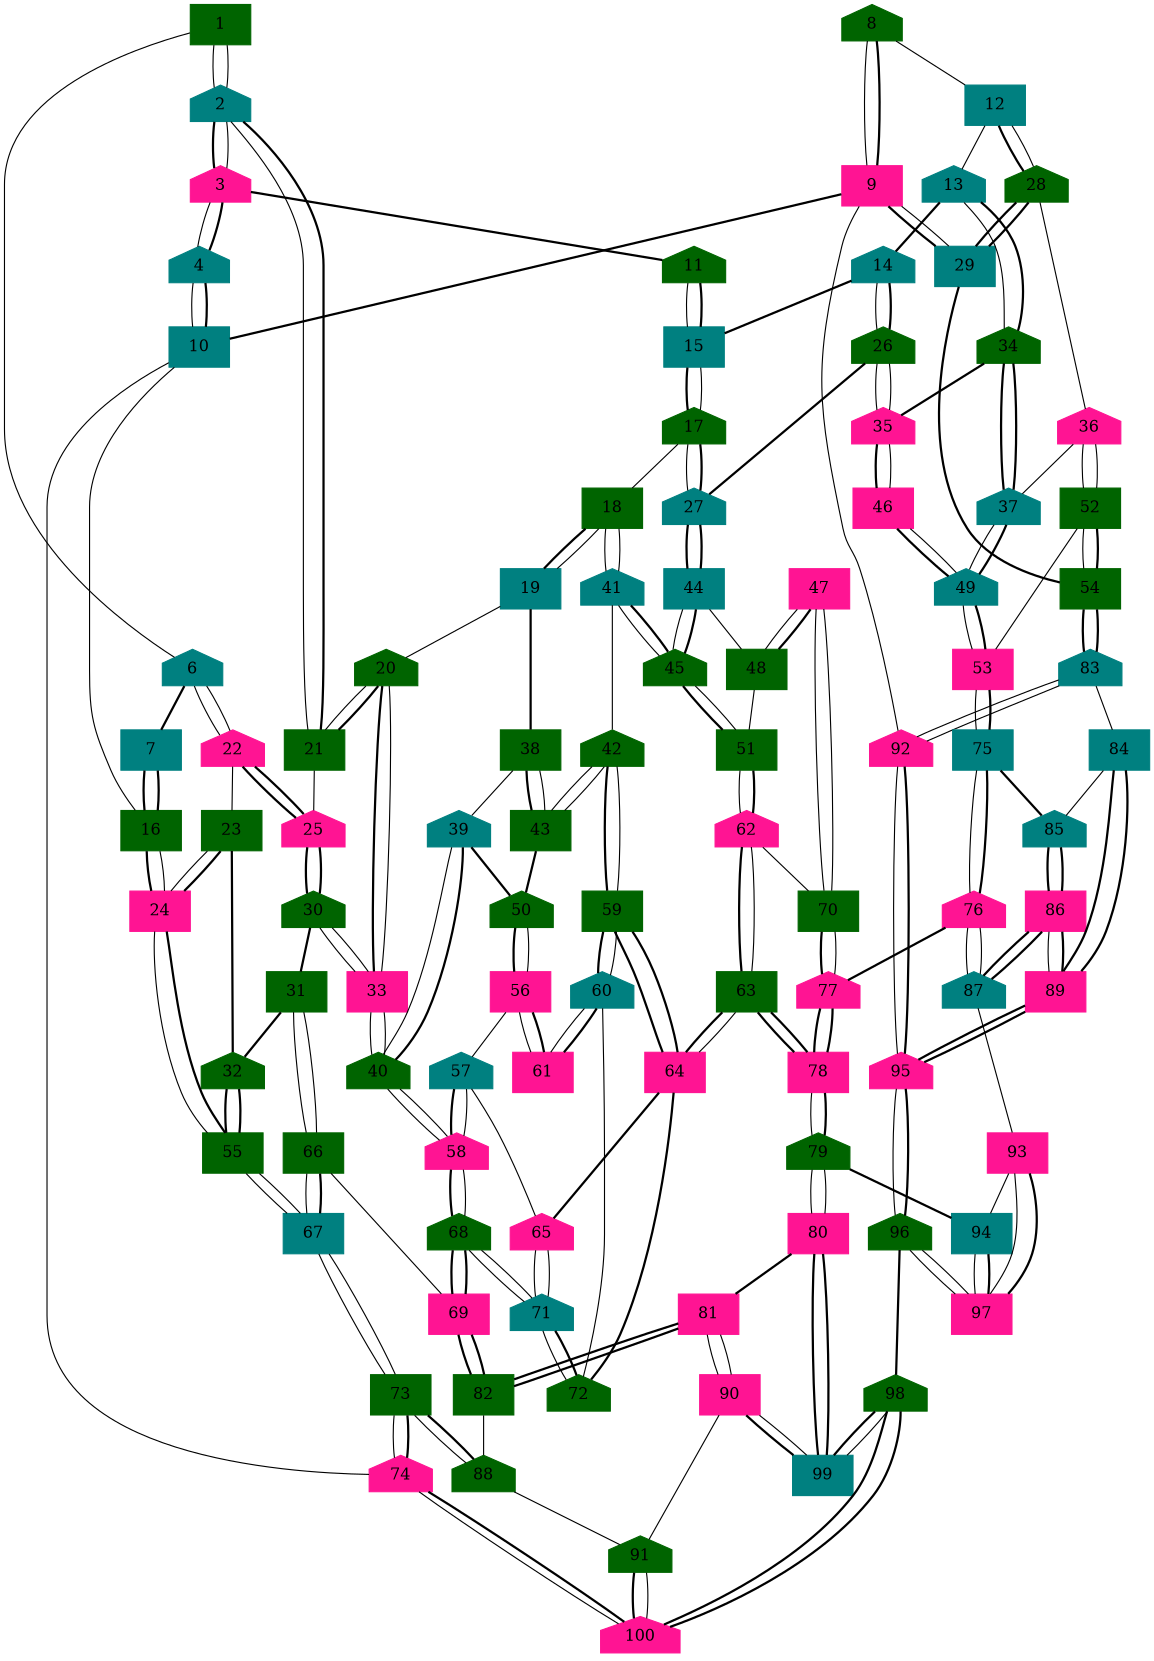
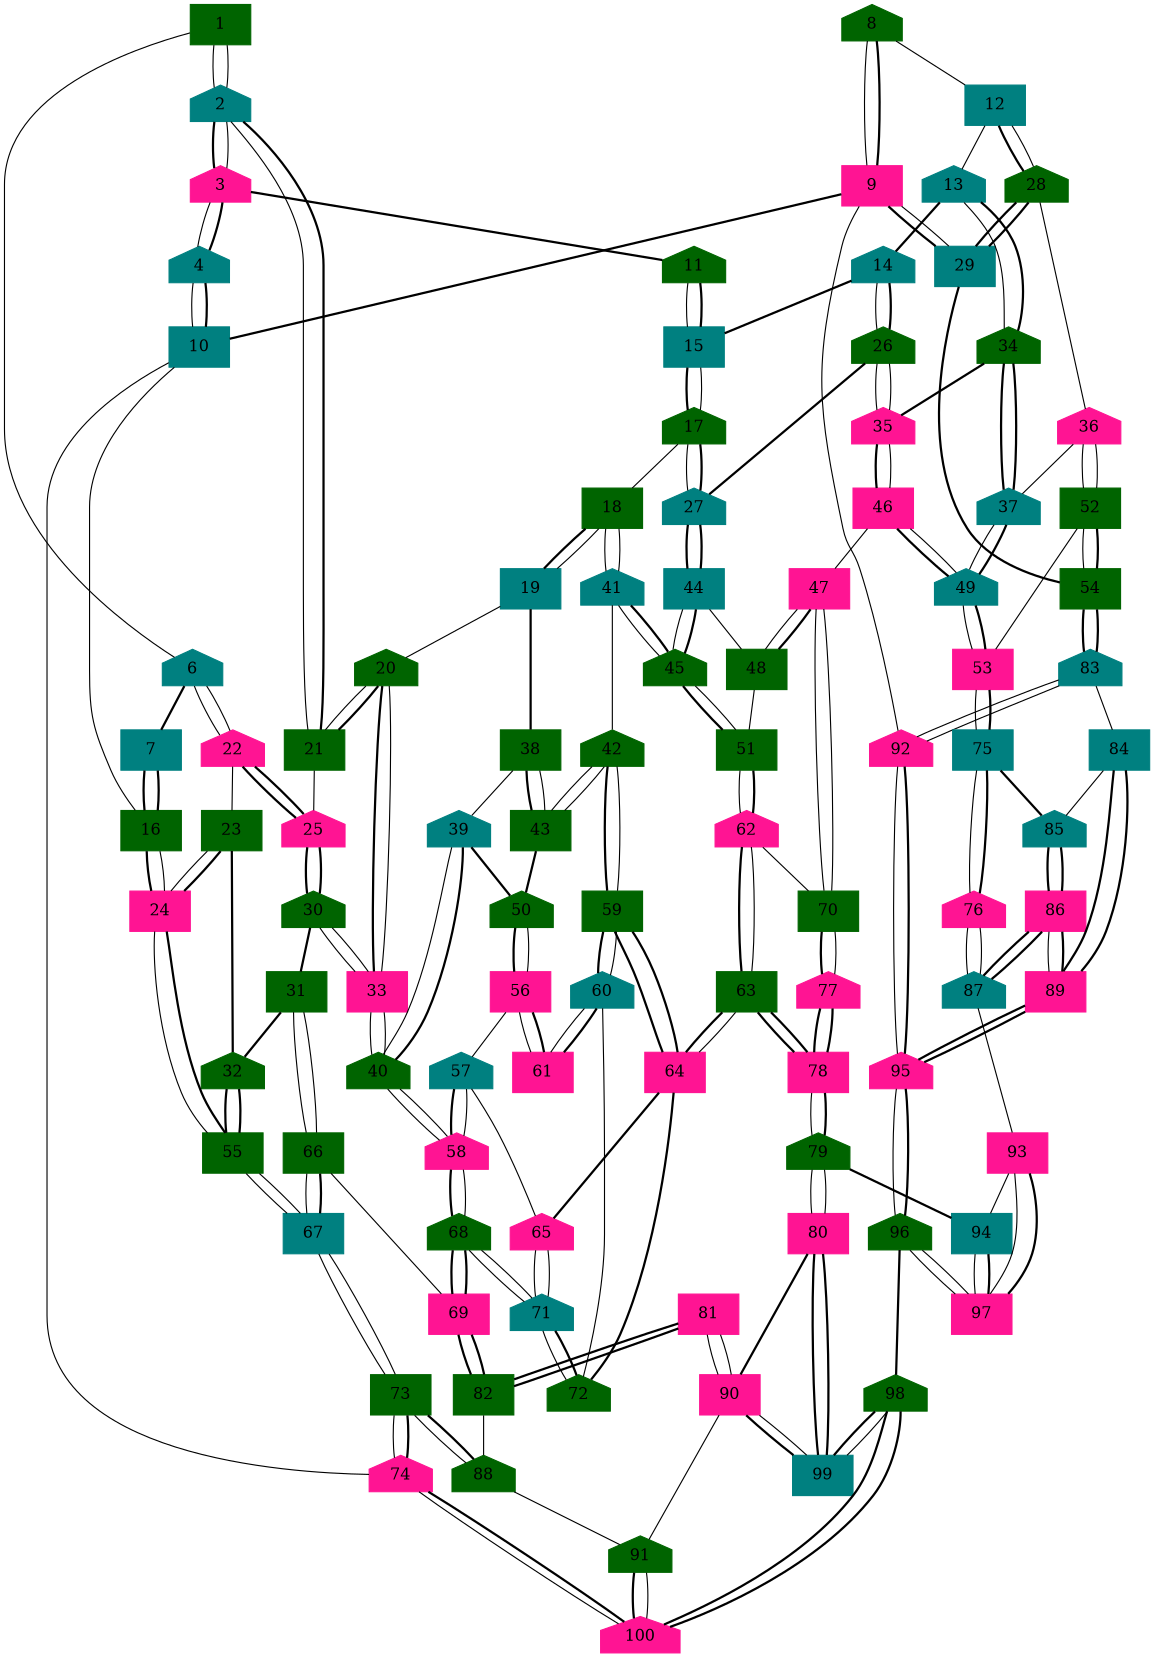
none -> (856, 543)
(902, 951) -> none
(764, 1274) -> (774, 1314)
